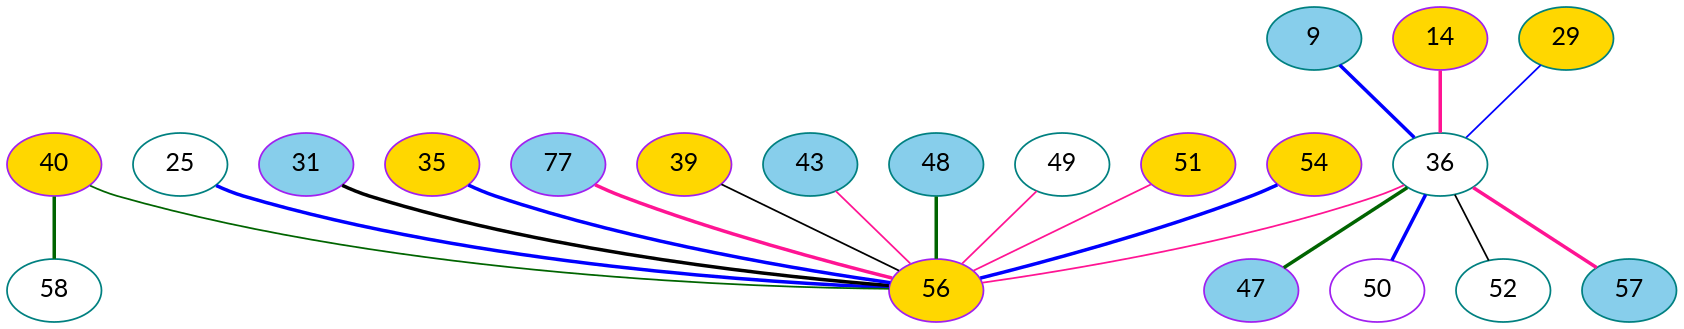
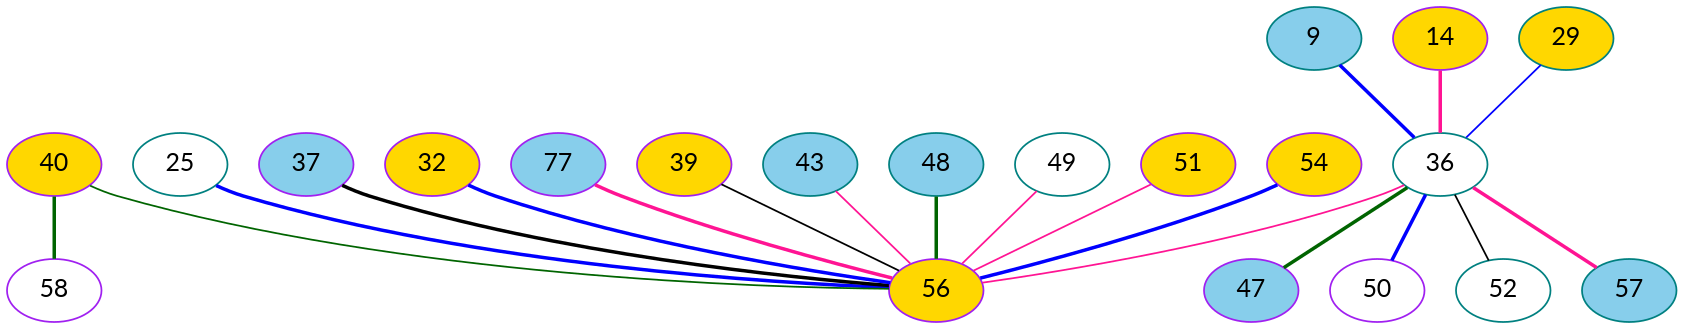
(306, 164) -> (306, 164)
(432, 164) -> (432, 164)
(54, 290) -> (54, 290)
